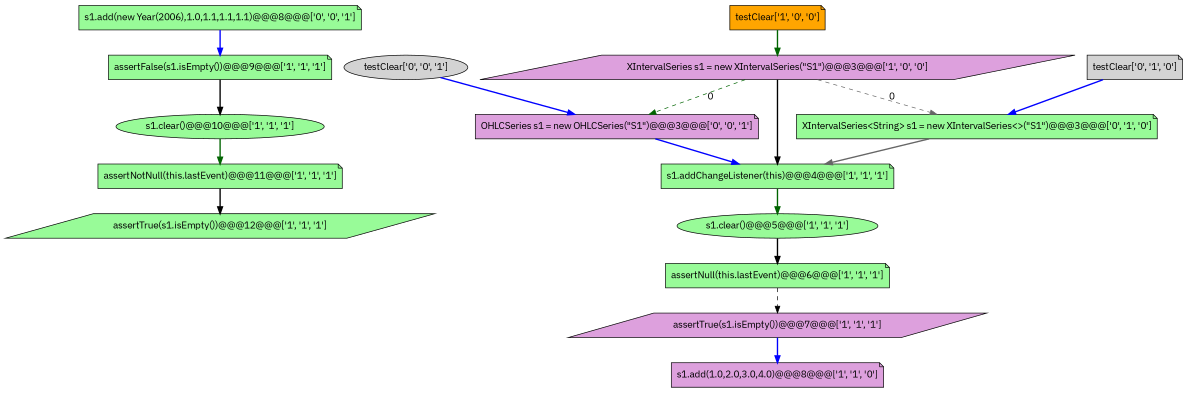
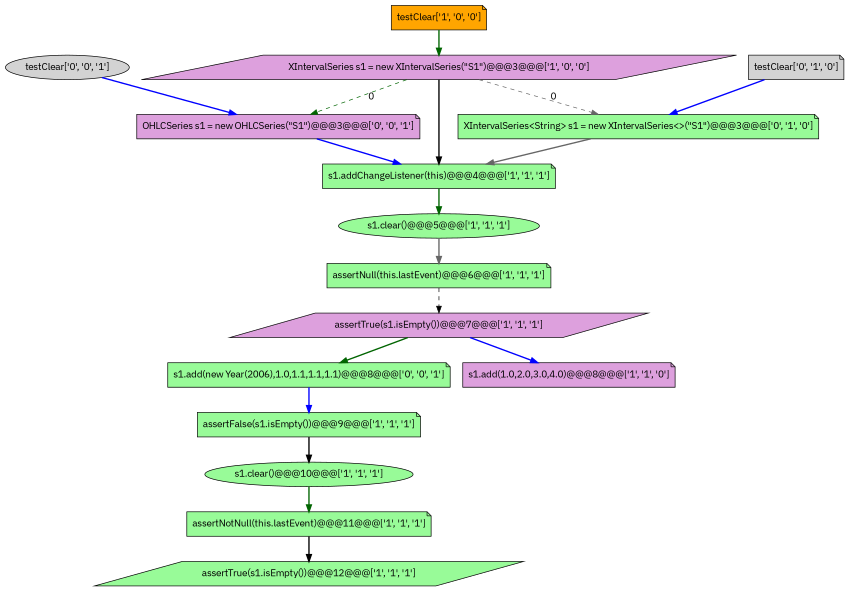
(777, 247) -> (439, 247)
none -> (377, 349)
